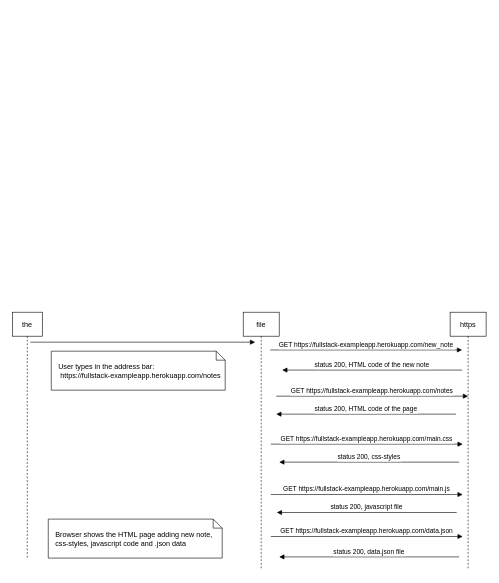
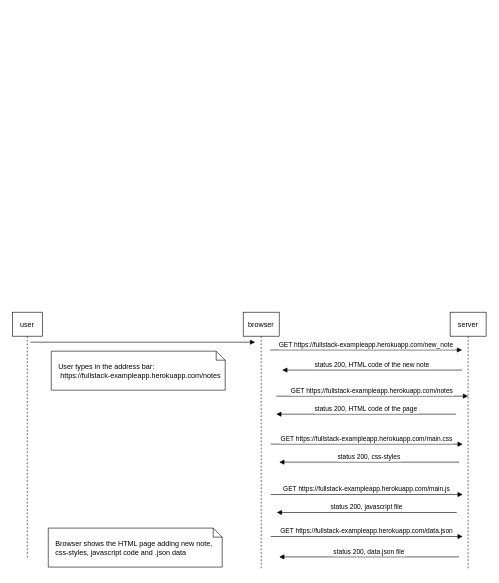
(27, 325) -> (27, 325)
(261, 325) -> (261, 325)
(468, 325) -> (468, 325)
(135, 539) -> (135, 548)
